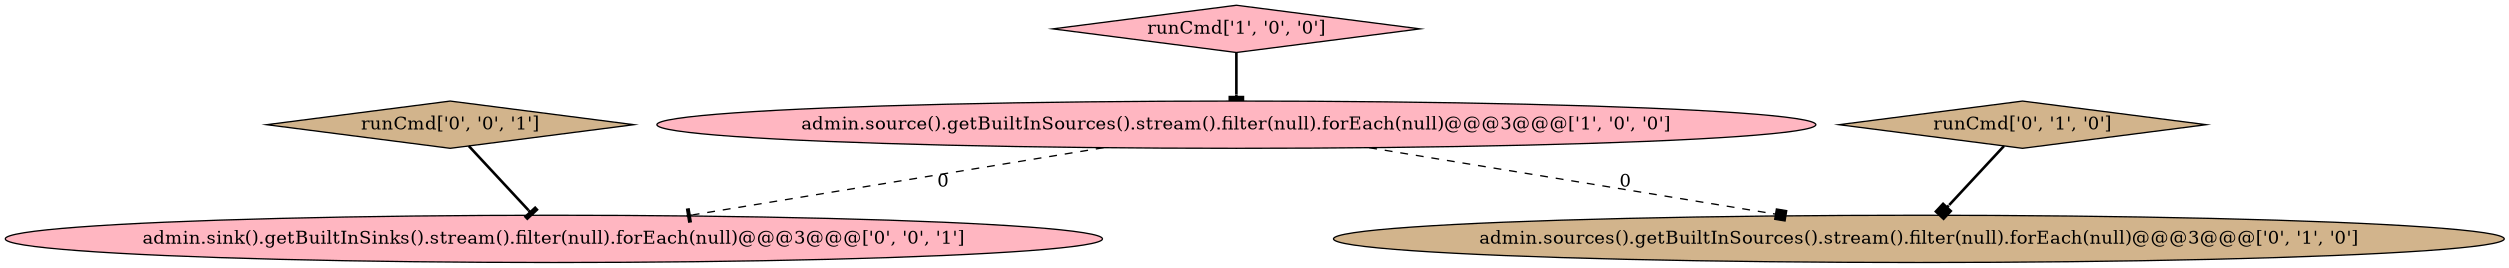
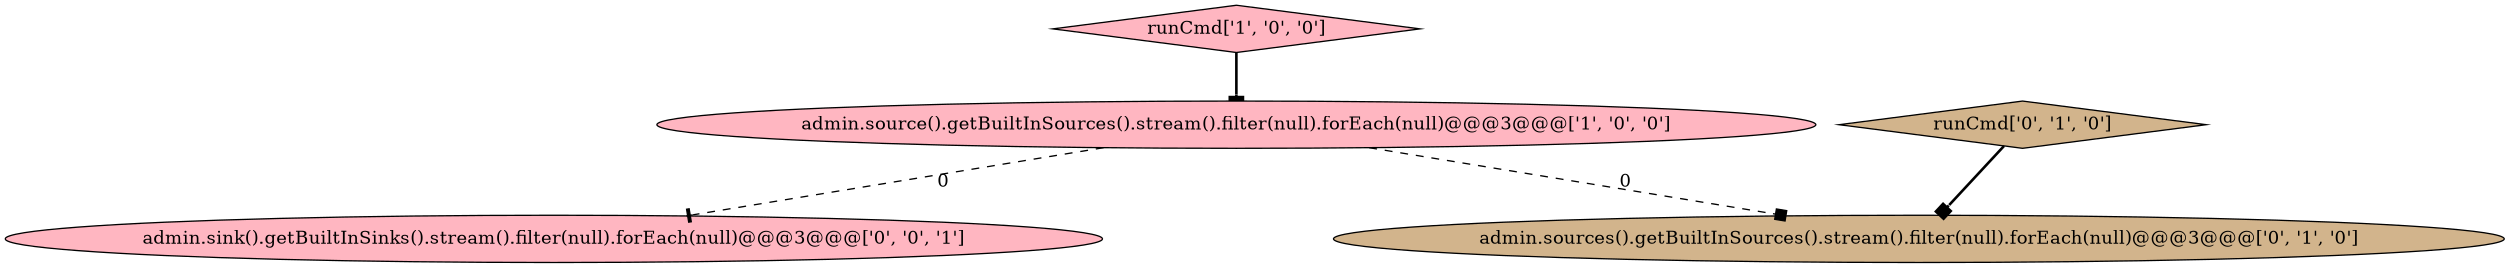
(450, 125) -> none
